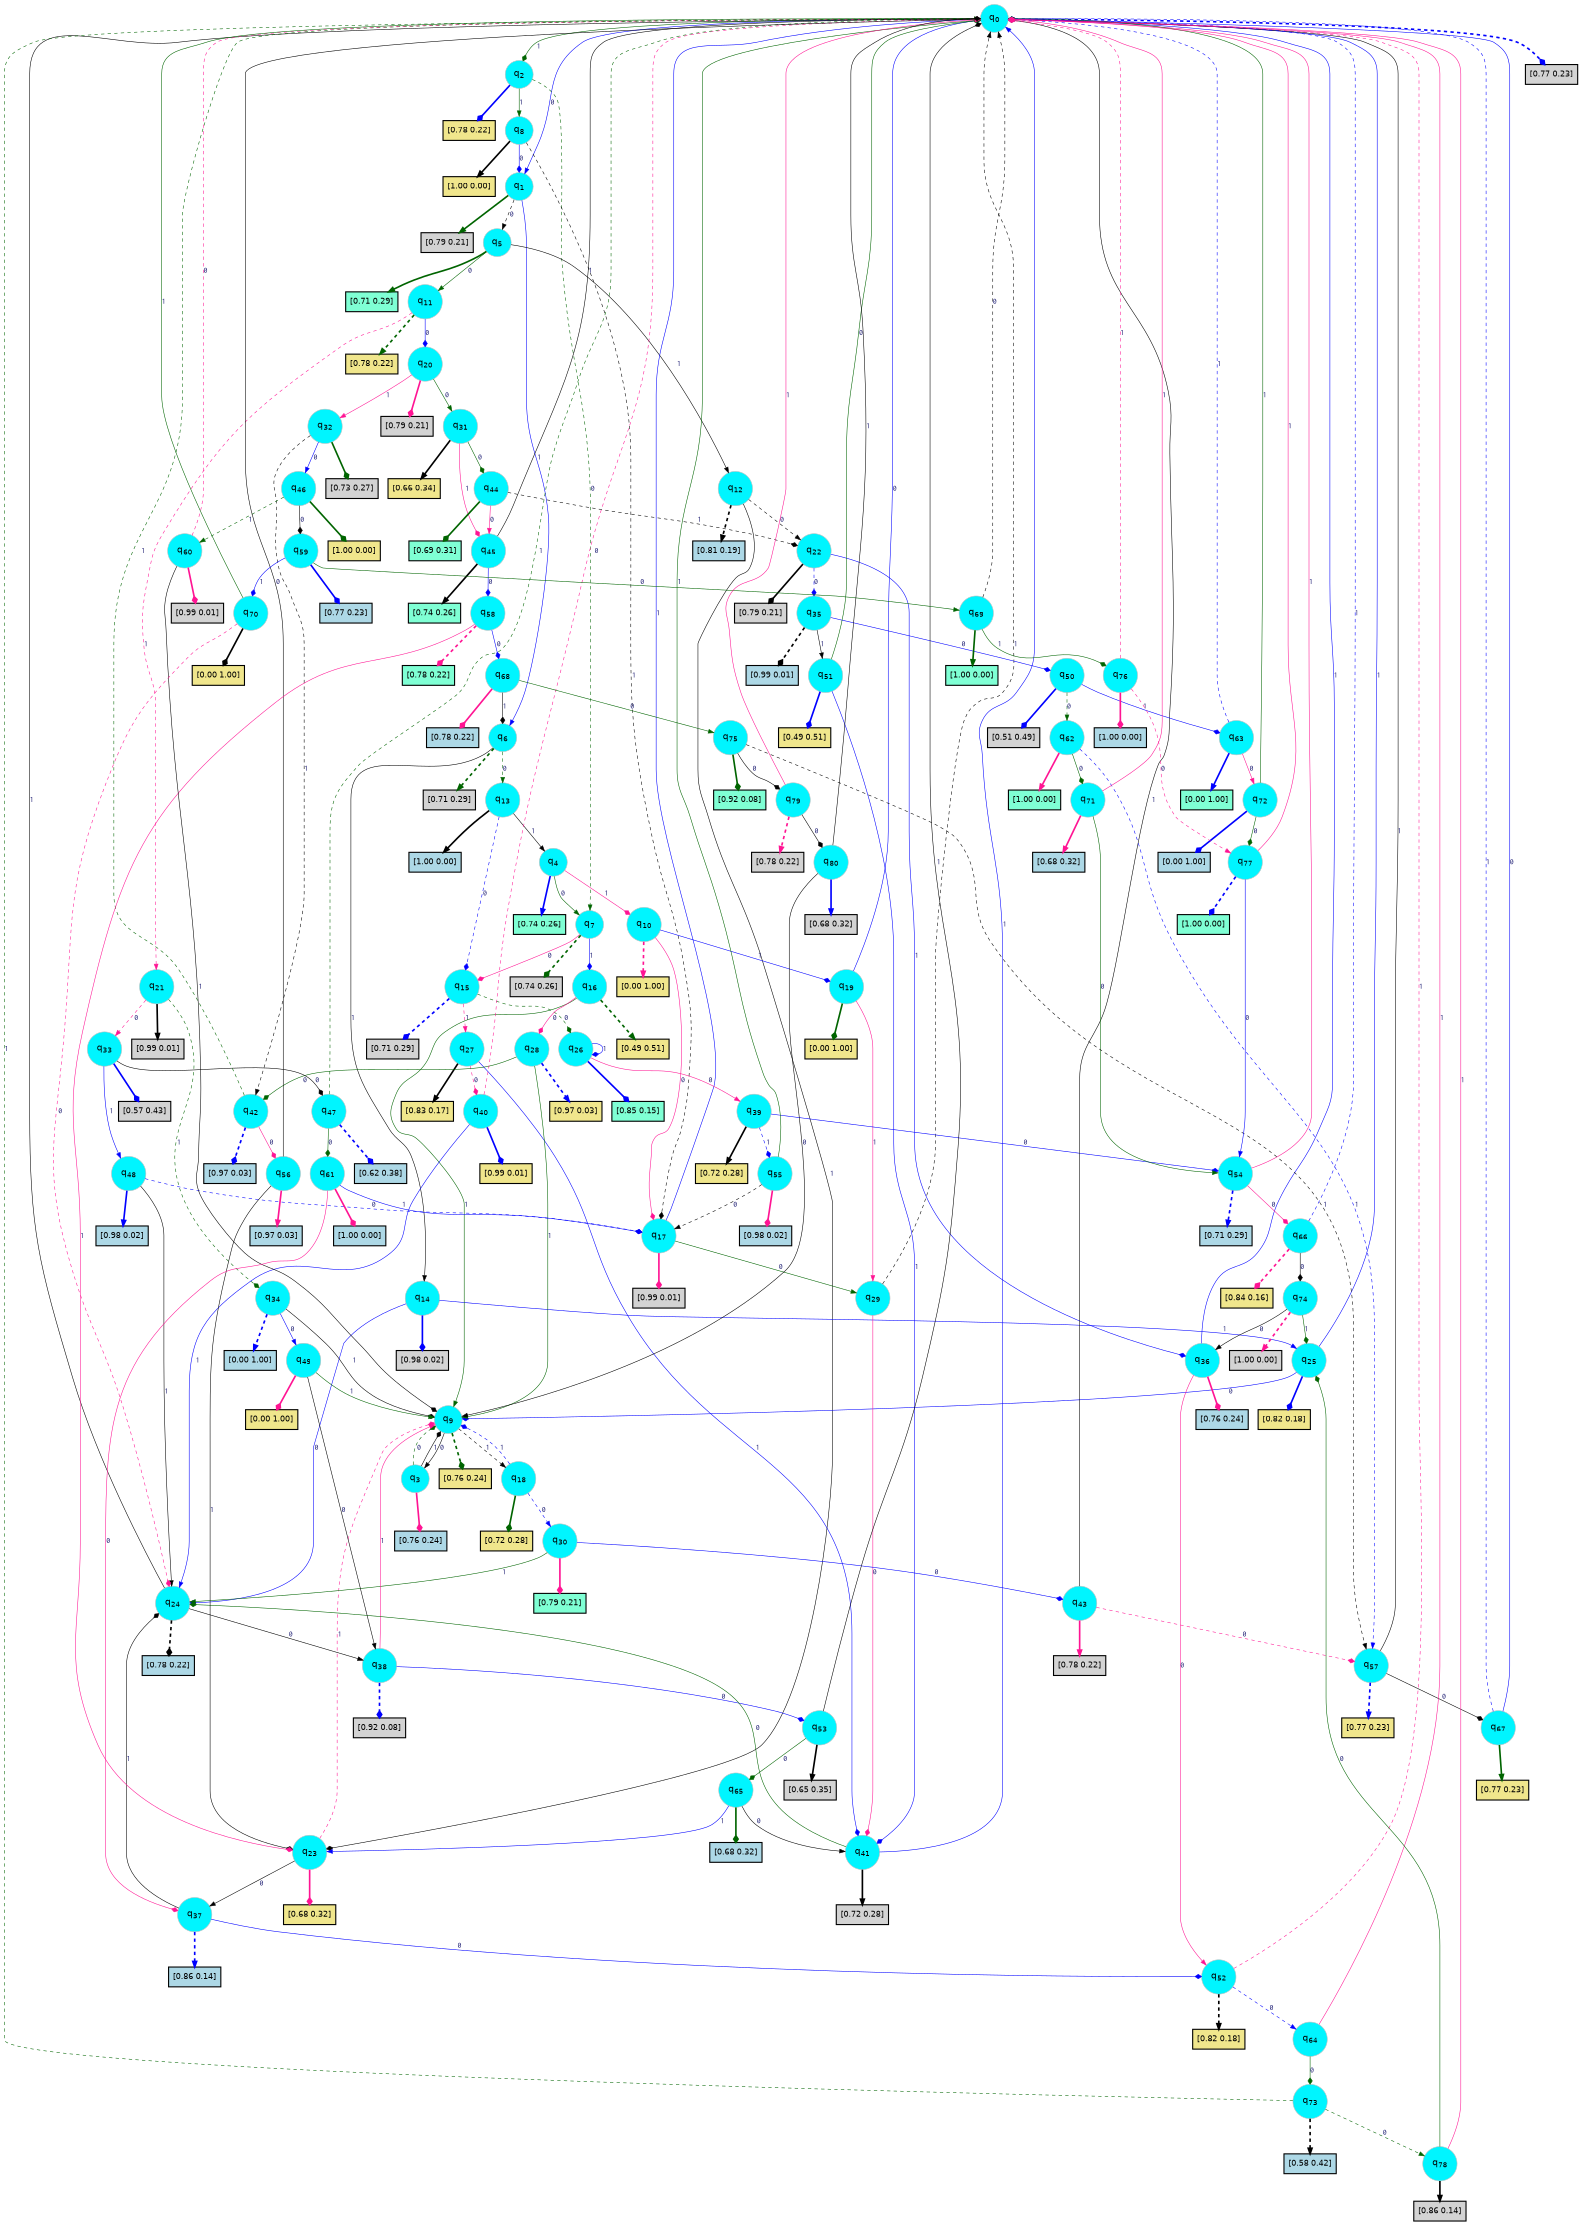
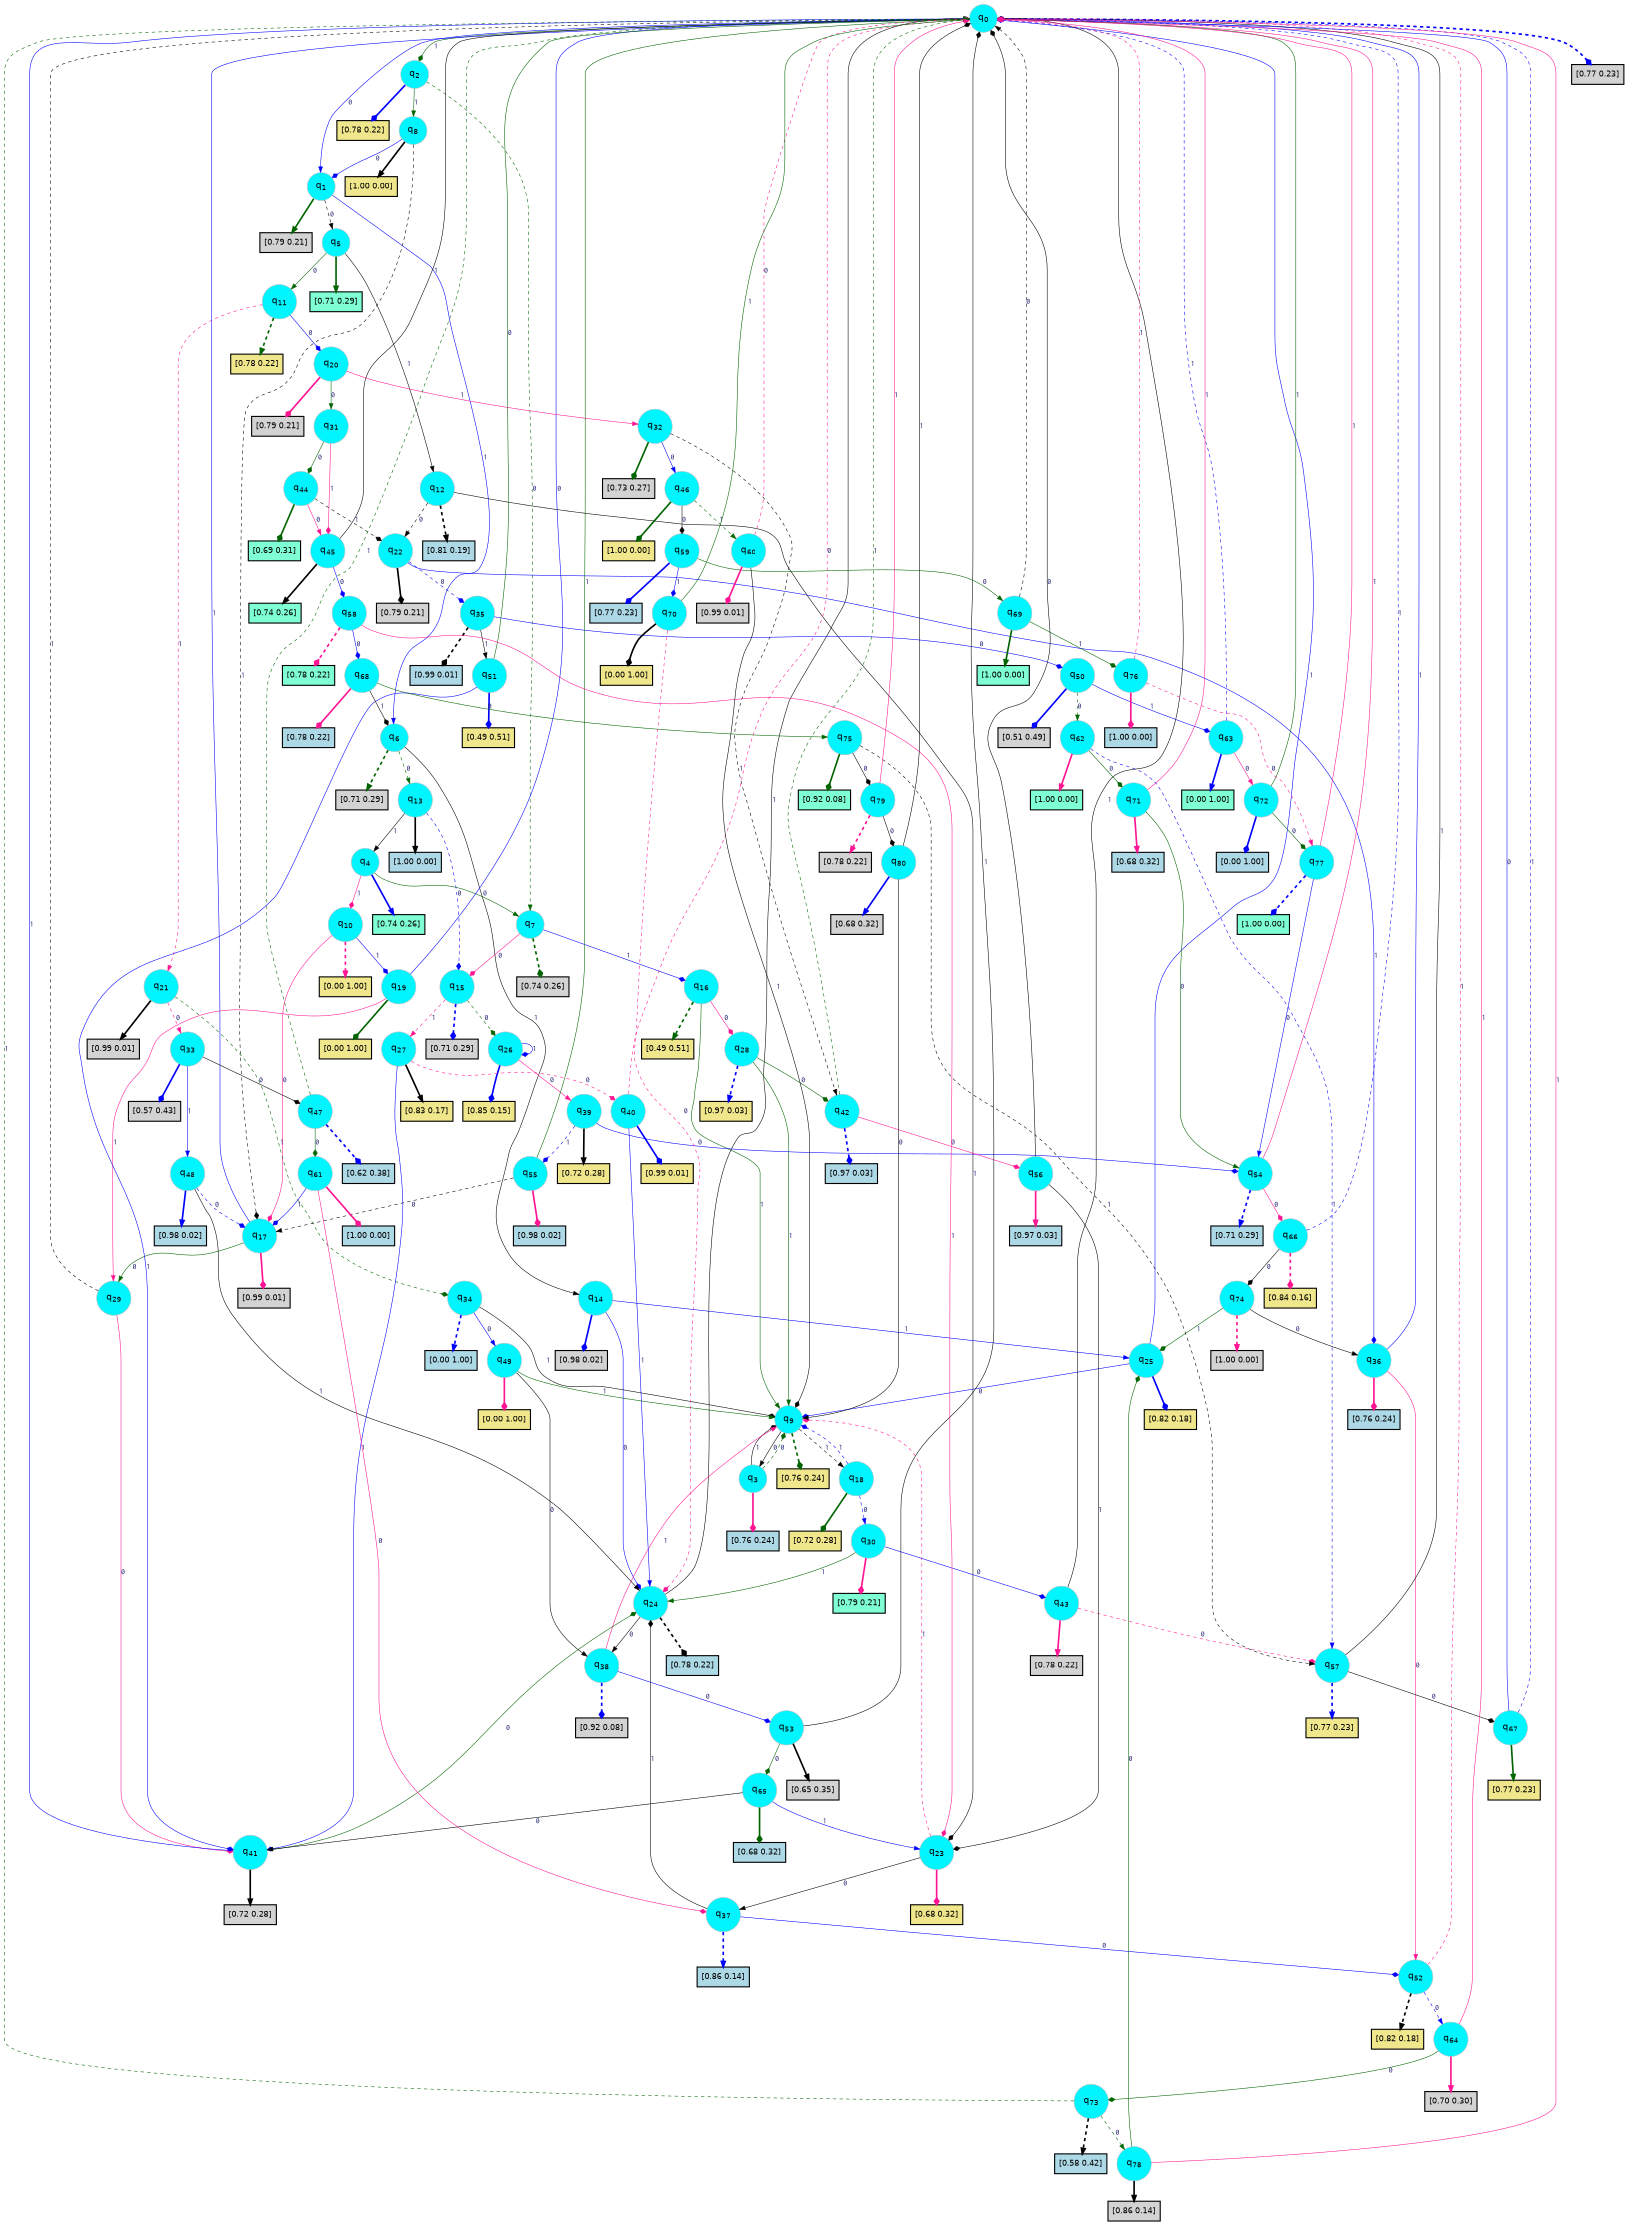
(414, 489) -> none
(638, 1111) -> (489, 1111)
none -> (1451, 2101)
